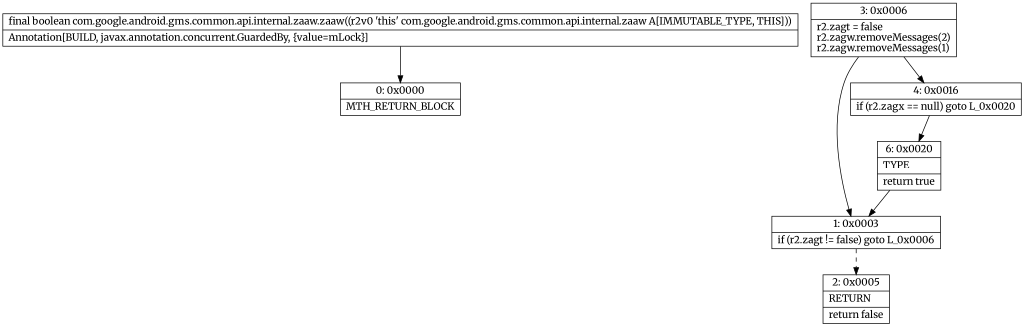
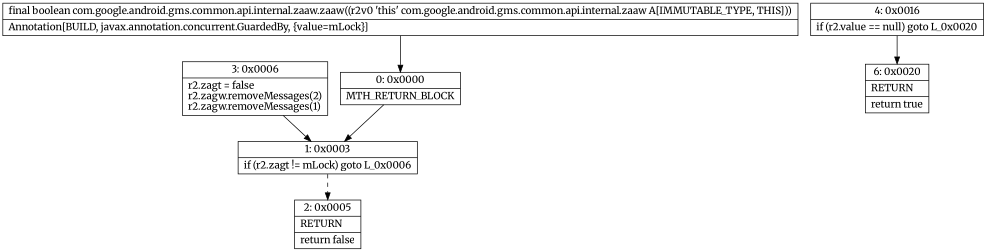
(912, 67) -> none
(936, 107) -> (897, 27)
(896, 165) -> (892, 88)
(882, 200) -> (367, 121)
(856, 240) -> (328, 165)
